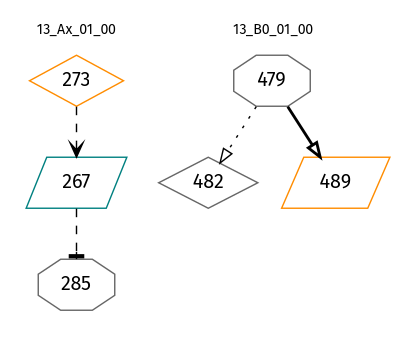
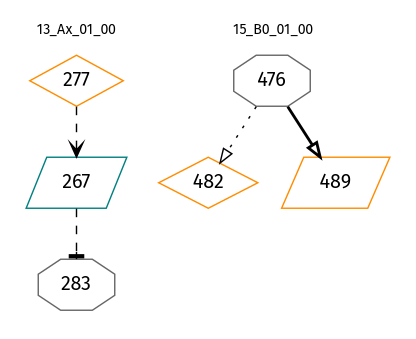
(273, 30) -> (273, 30)
(76, 81) -> (76, 81)
(272, 81) -> (272, 81)
(208, 183) -> (208, 183)
(76, 285) -> (76, 285)
